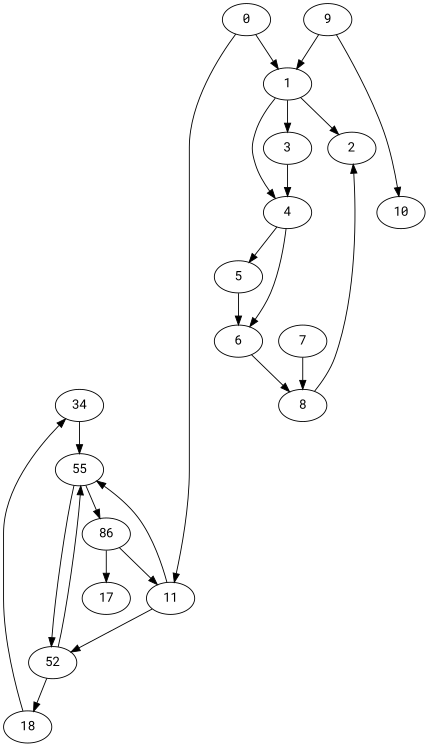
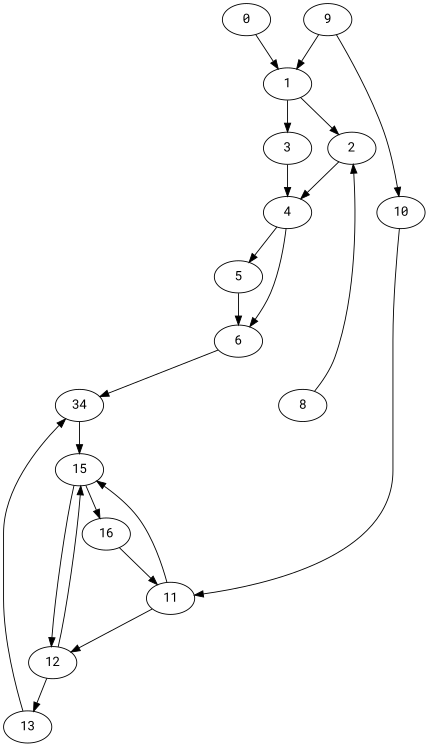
(253, 144) -> (323, 177)
(189, 299) -> (393, 472)
(303, 341) -> none
(267, 370) -> (163, 372)
(79, 470) -> (79, 470)
(106, 534) -> (106, 534)
(106, 598) -> none
(53, 663) -> (53, 663)
(28, 727) -> (28, 727)
